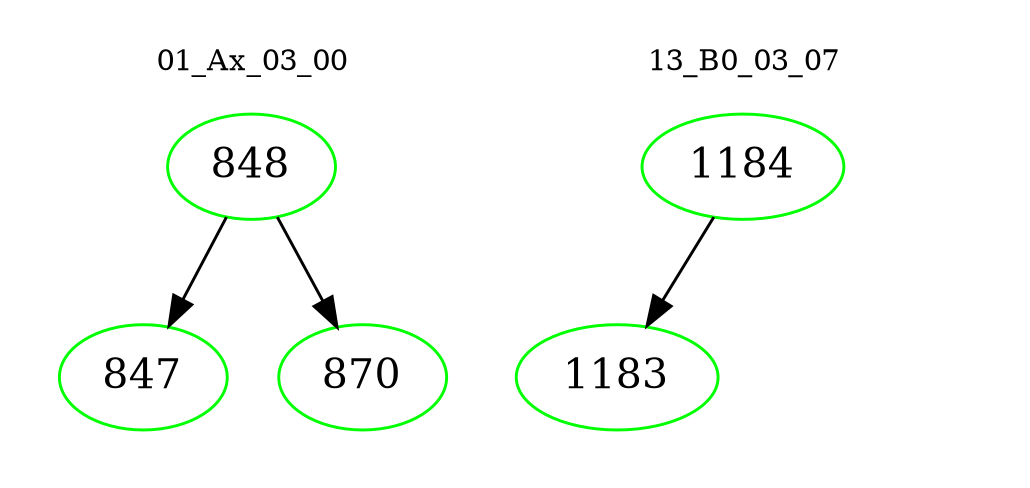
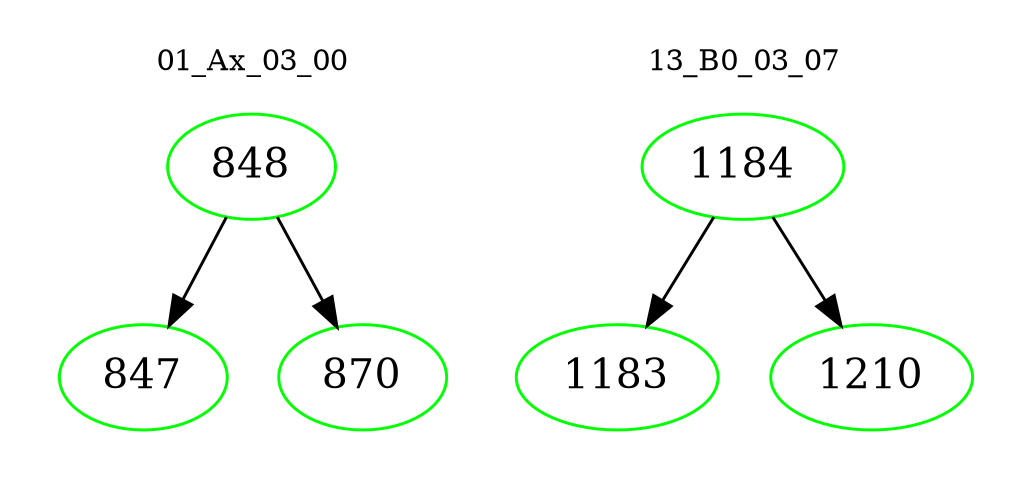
none -> (872, 377)
